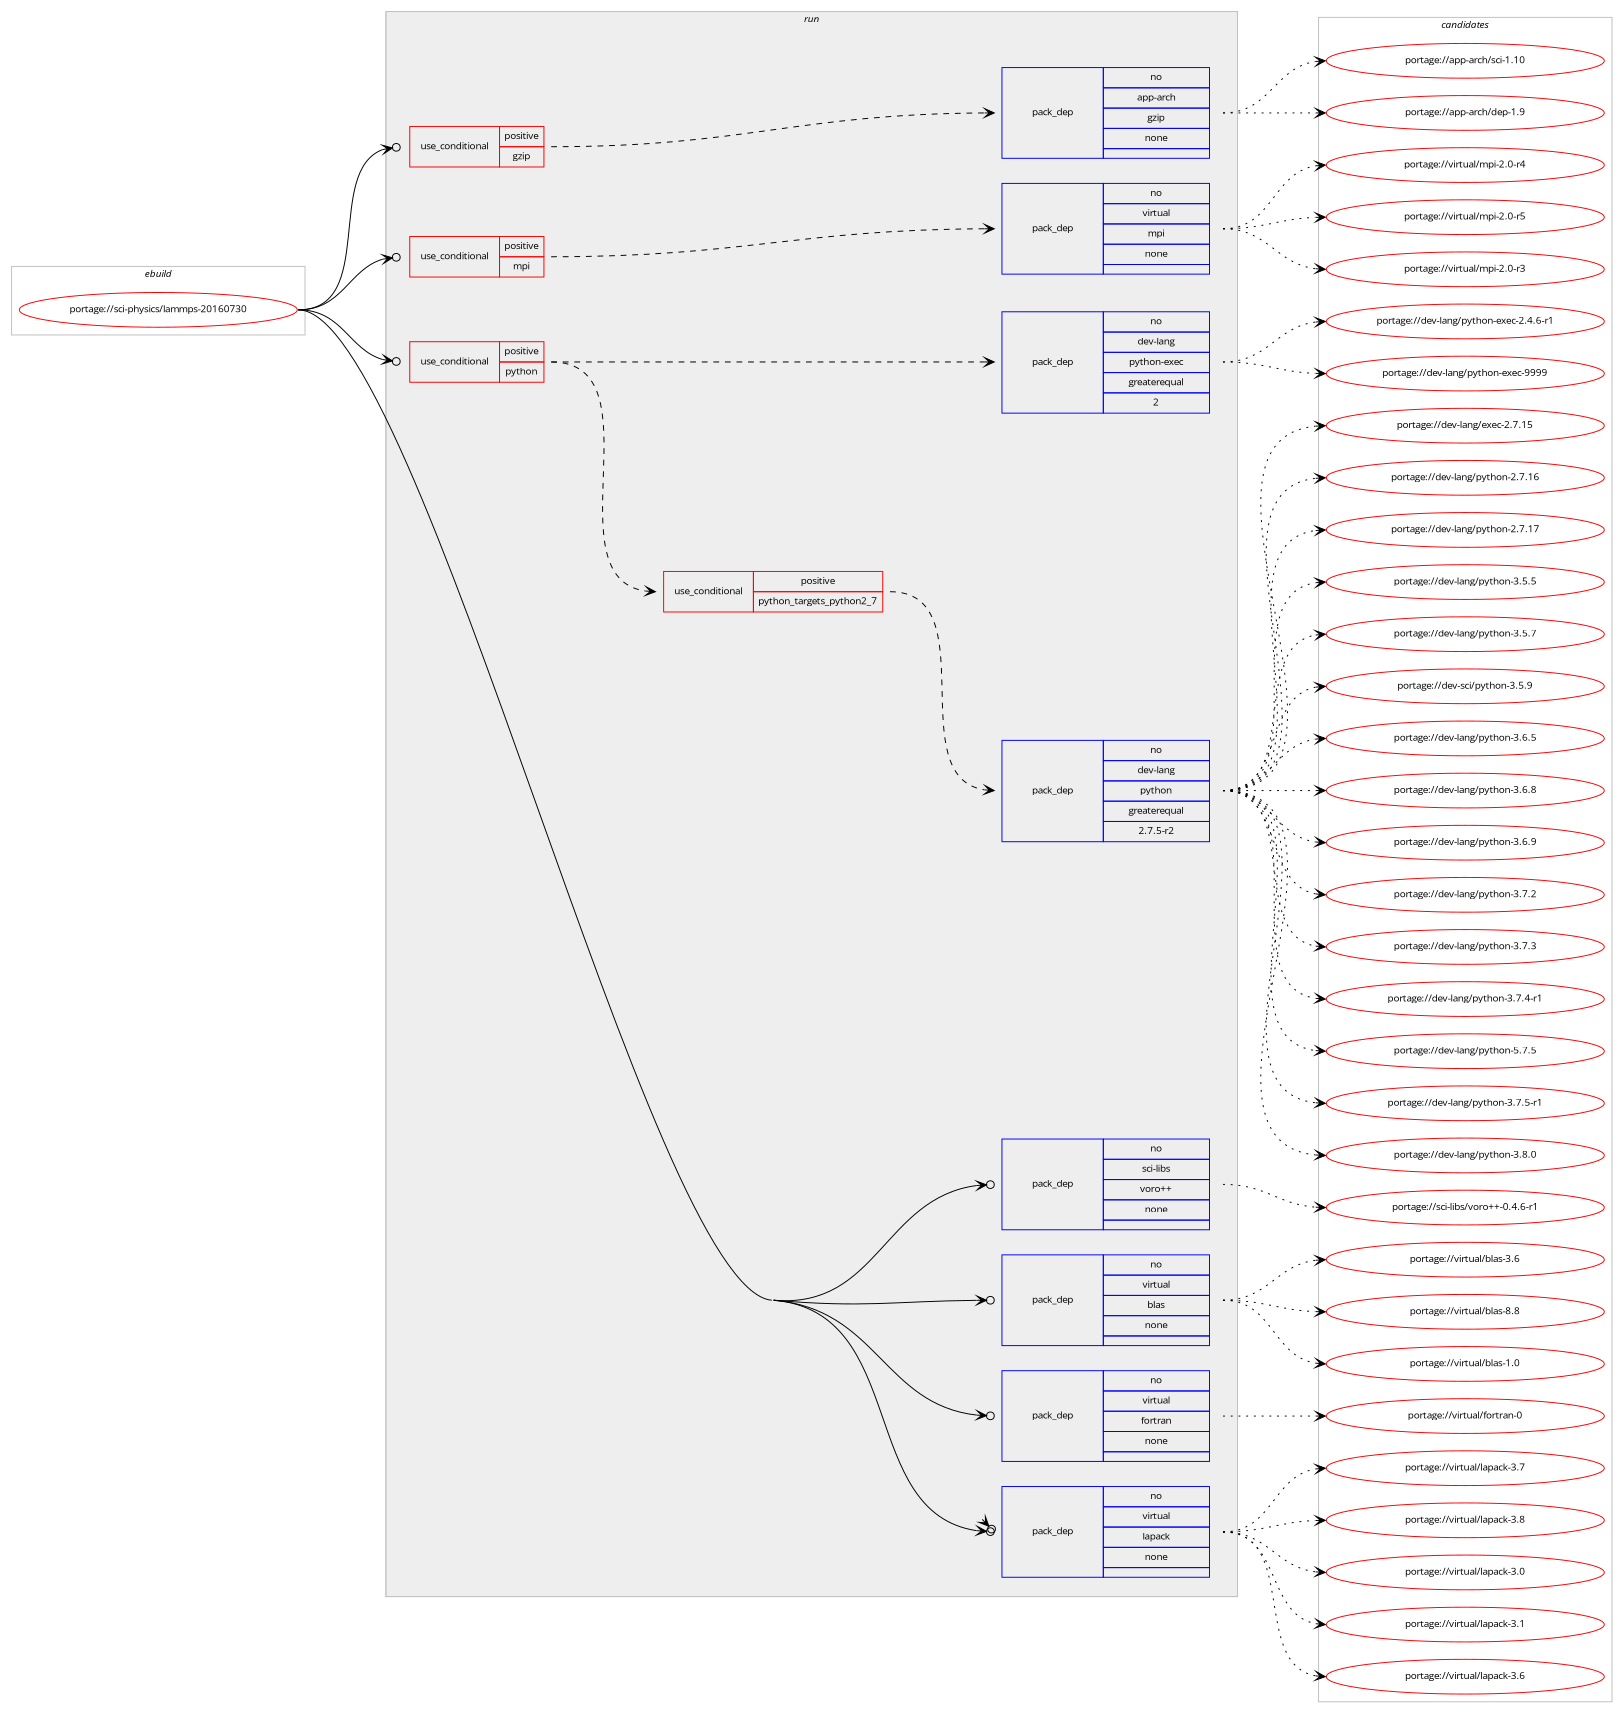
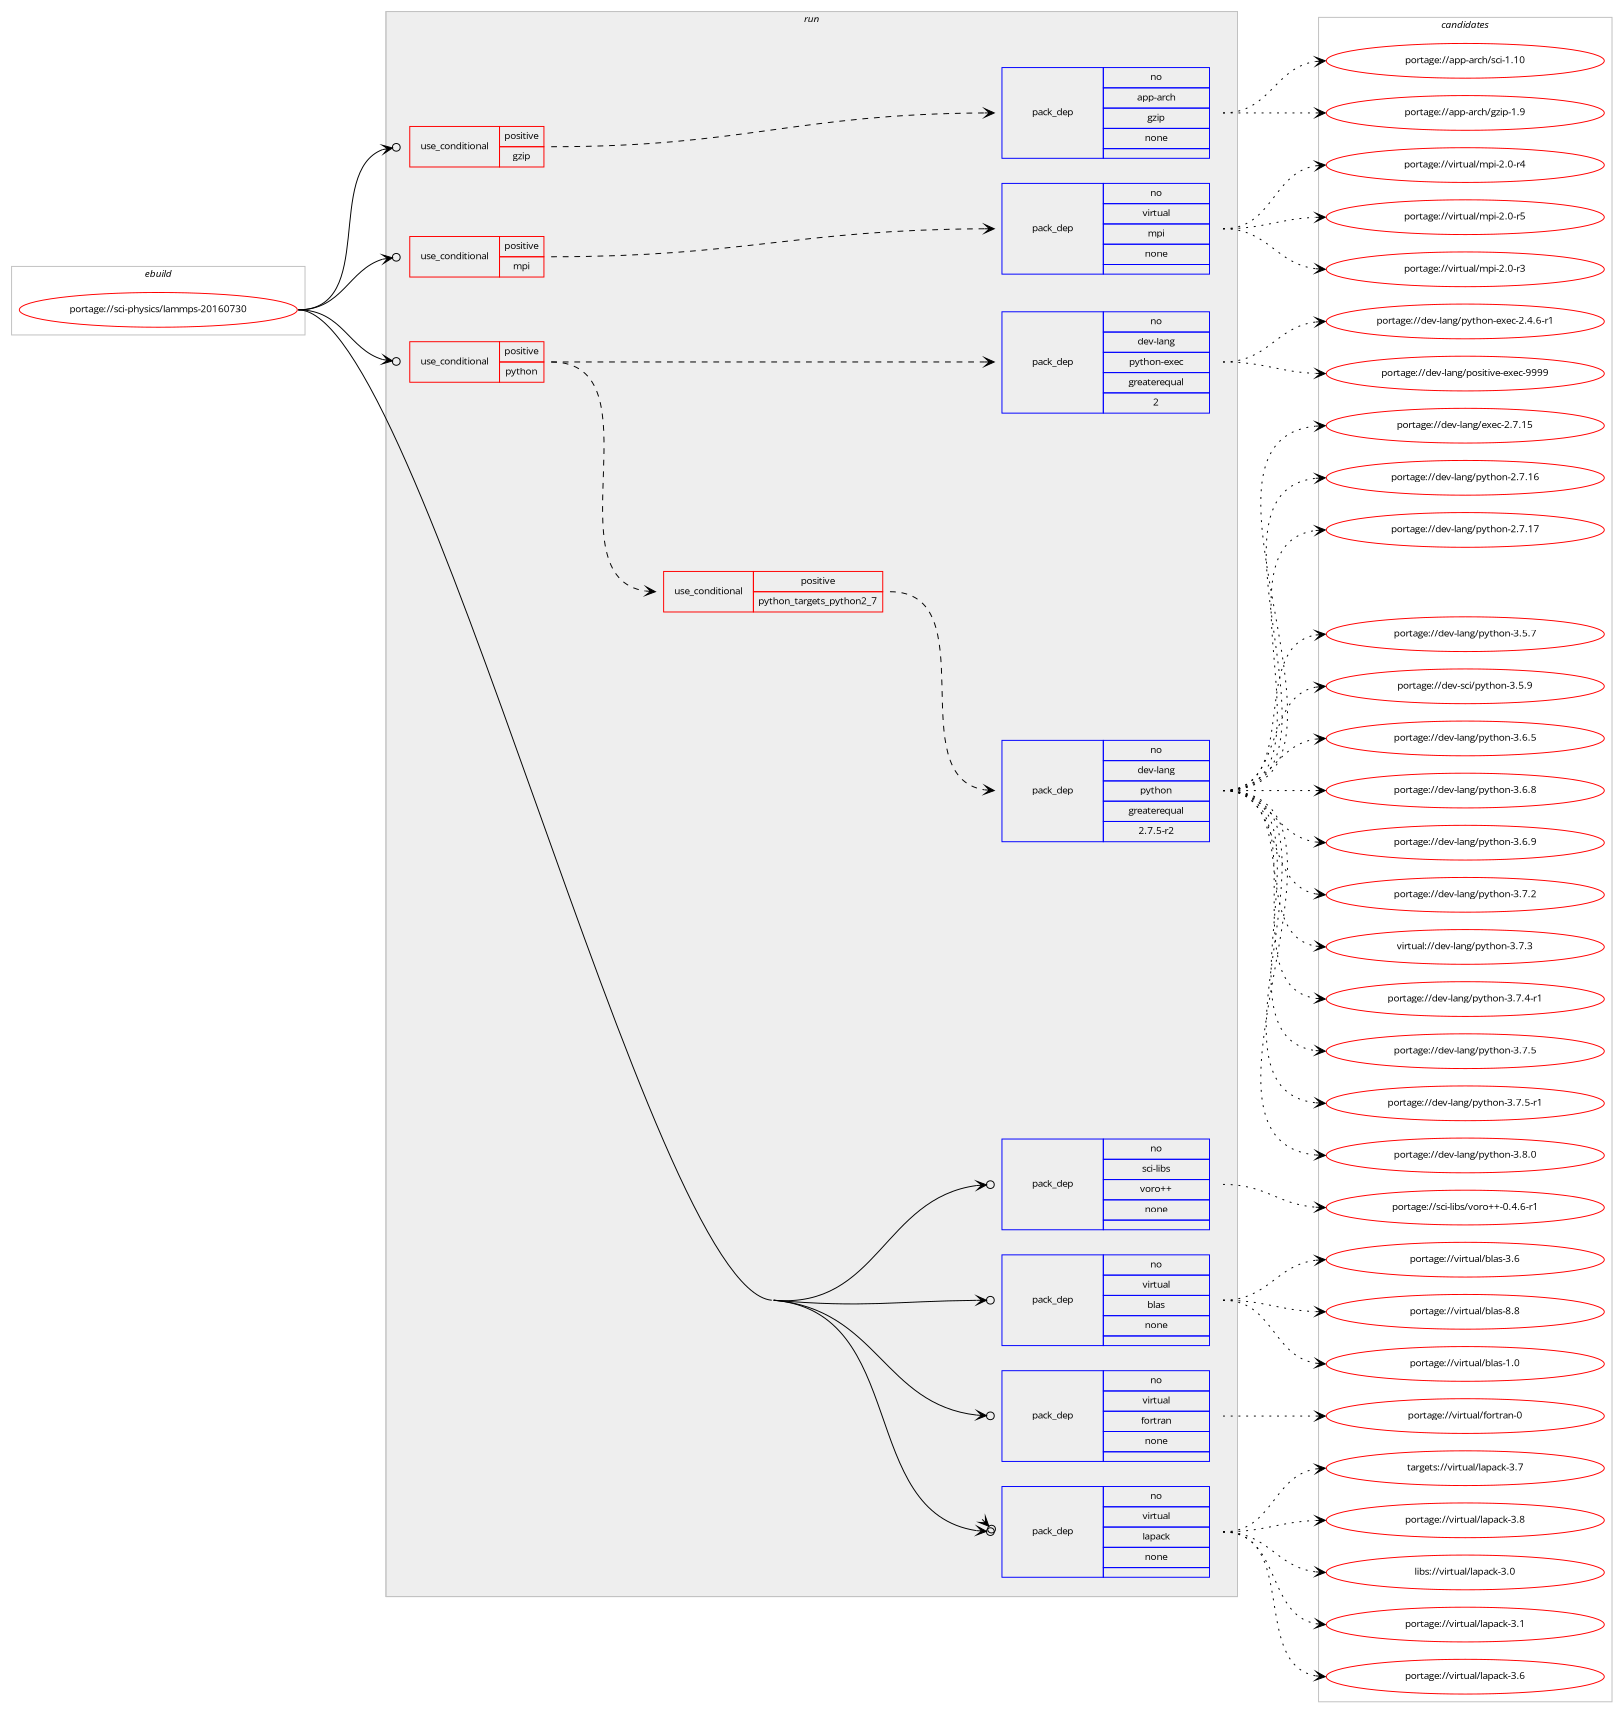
(1465, 113) -> (1465, 113)
(1465, 374) -> (1465, 374)
(1465, 582) -> none
(1465, 947) -> (1465, 947)
(1465, 1051) -> (1465, 1051)
(1465, 1468) -> (1465, 1468)
(1465, 1572) -> (1465, 1572)
